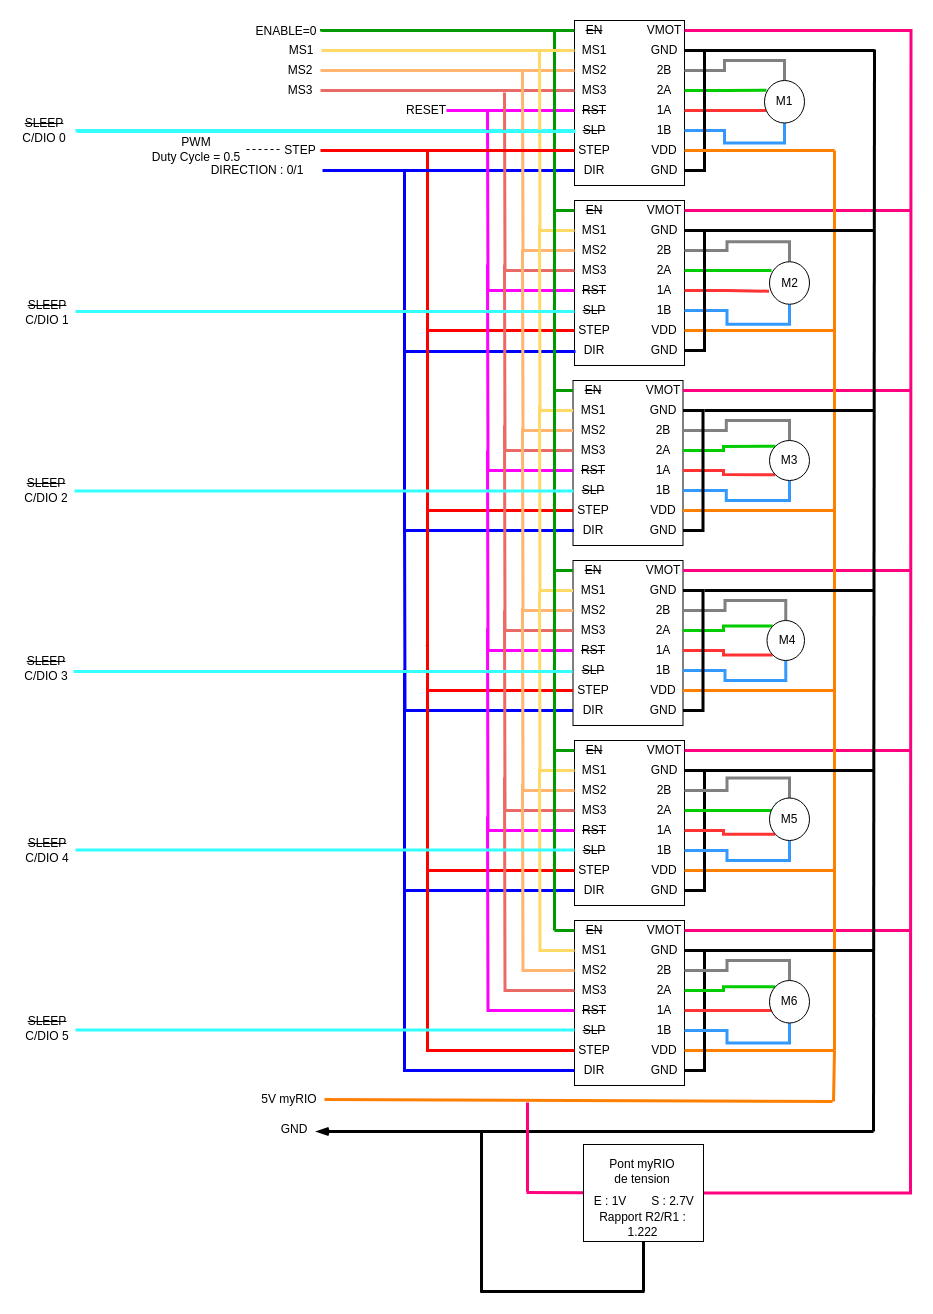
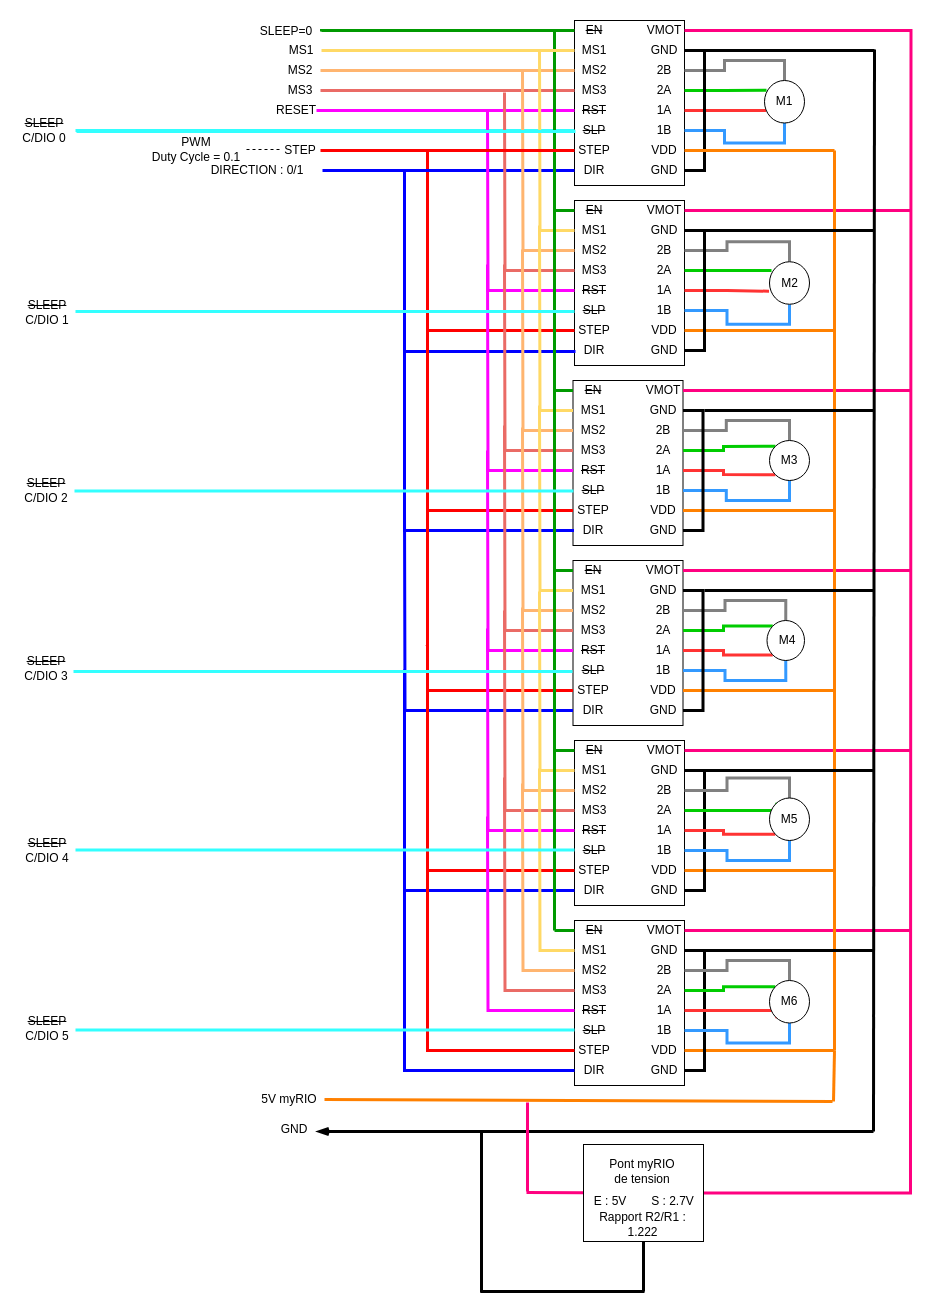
(287, 32) -> (287, 32)
(427, 111) -> (297, 111)
(197, 150) -> (197, 150)
(611, 1202) -> (611, 1202)
